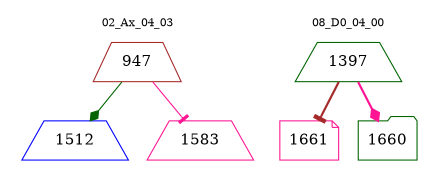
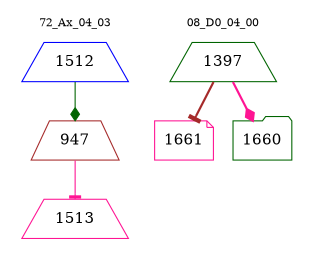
(138, 23) -> (75, 23)
(110, 96) -> (75, 95)
(200, 140) -> (75, 219)
